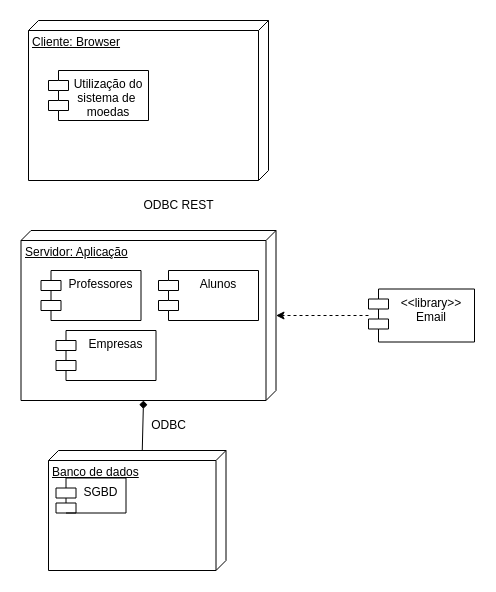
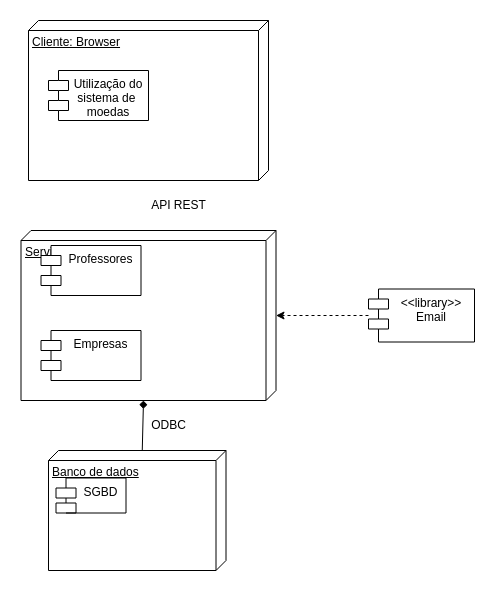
(179, 206) -> (179, 206)
(82, 253) -> (83, 253)
(91, 296) -> (91, 271)
(209, 296) -> none
(106, 356) -> (91, 356)
